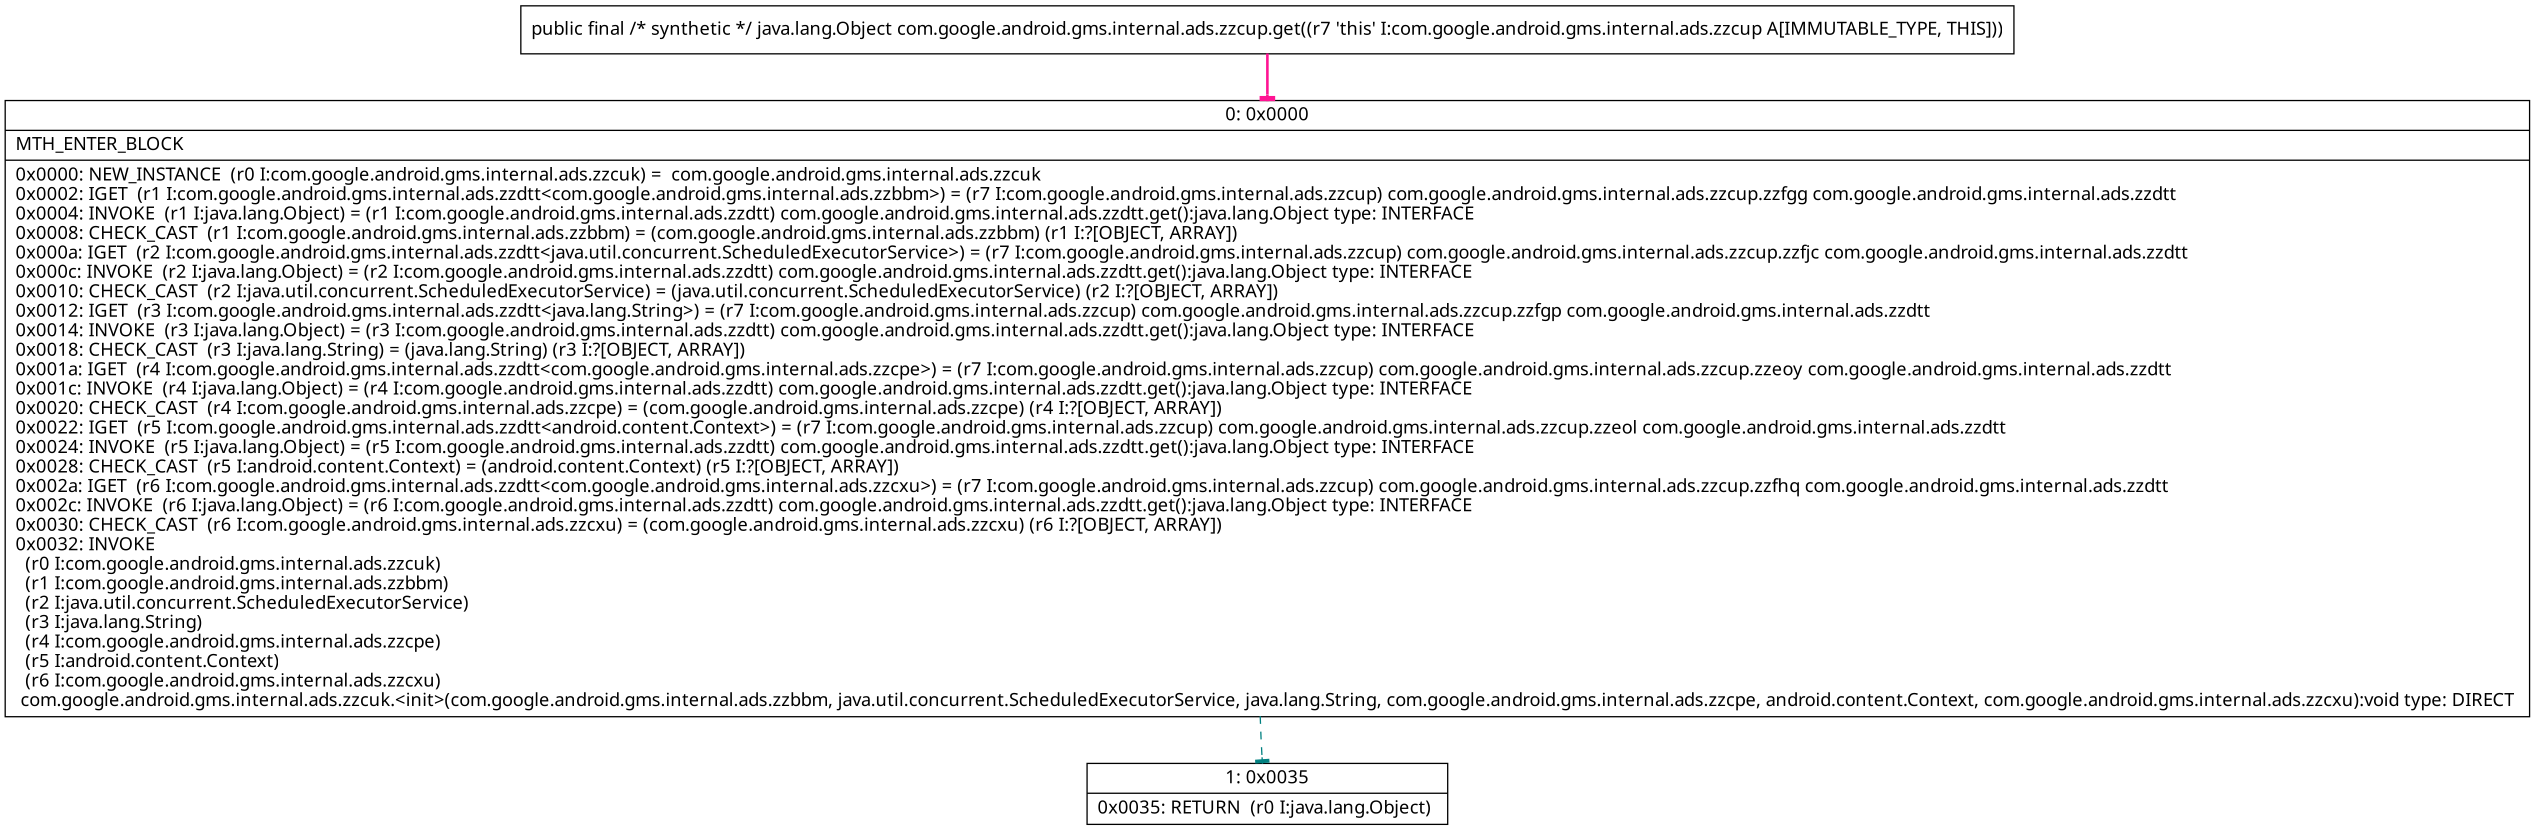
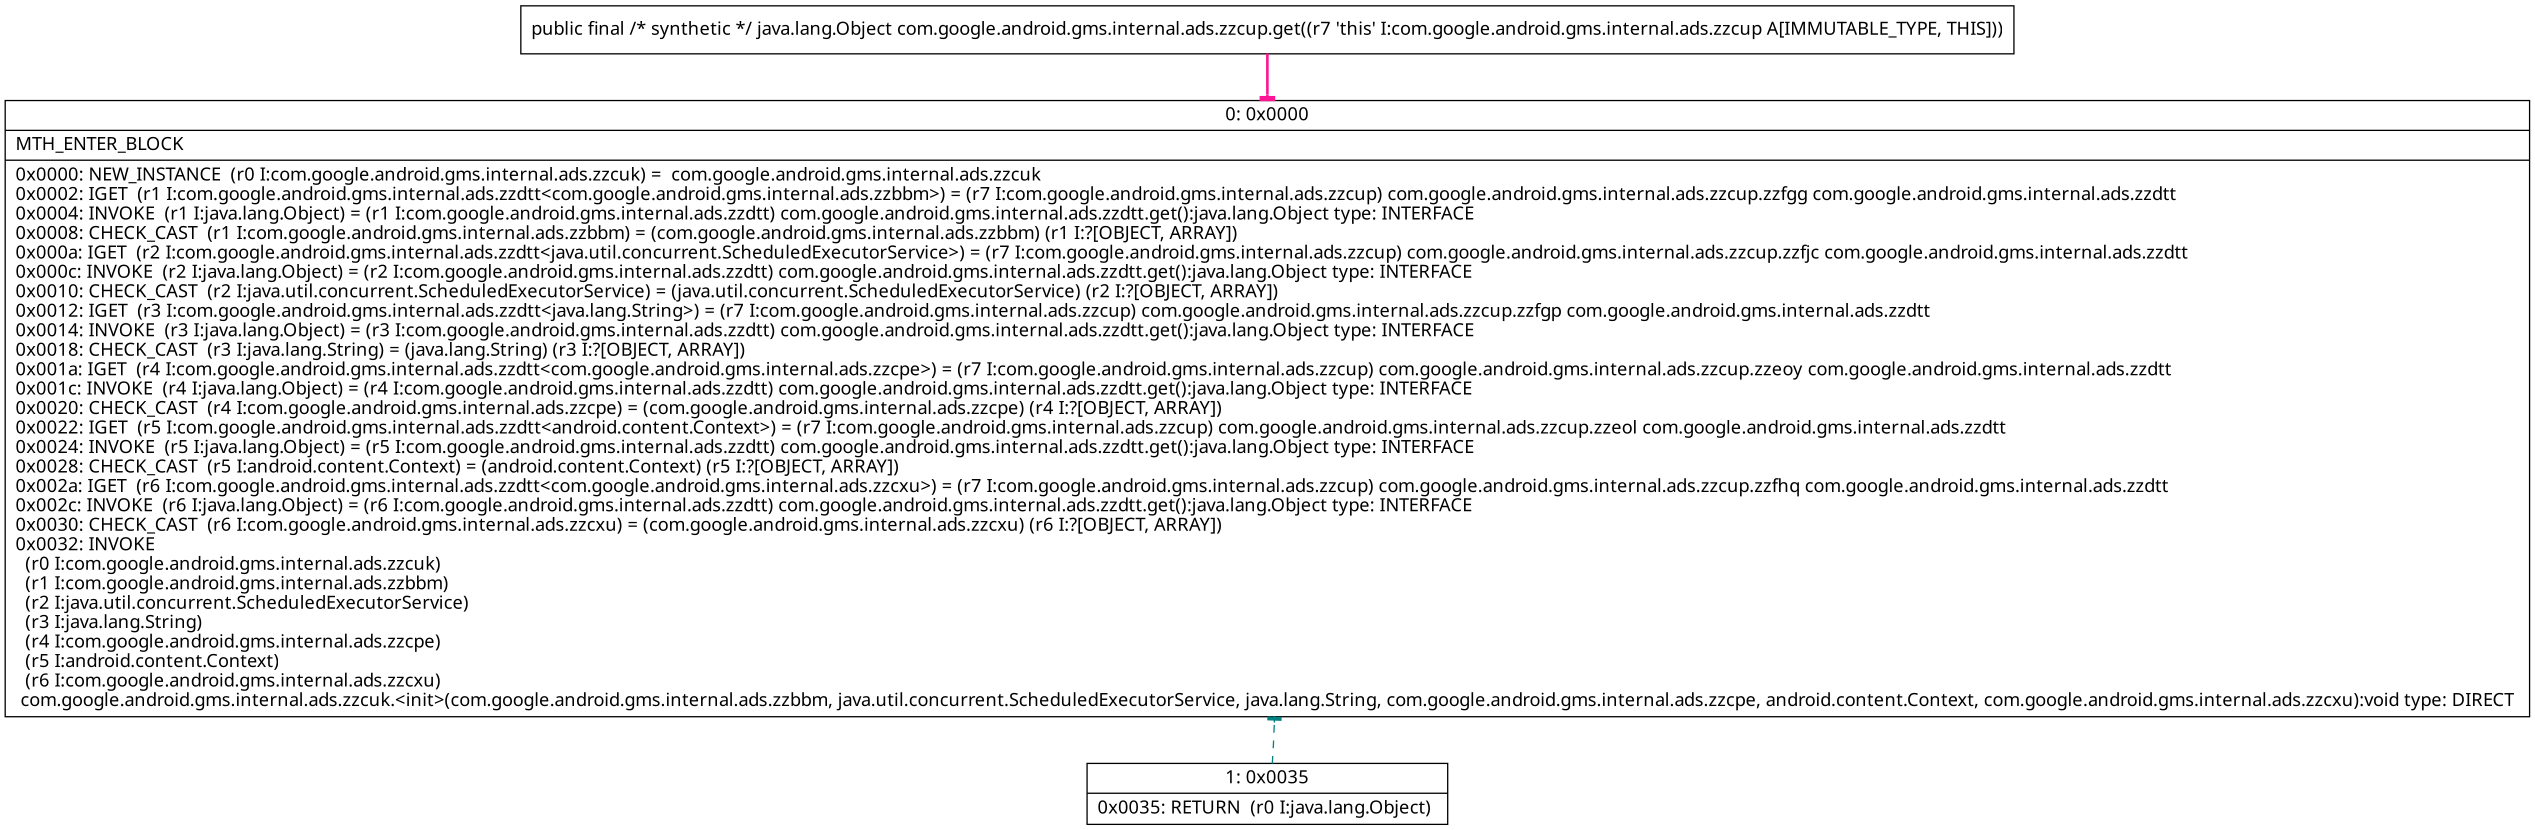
(1261, 737) -> (1273, 743)
